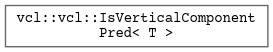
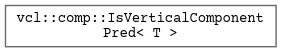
(137, 26) -> (141, 26)
